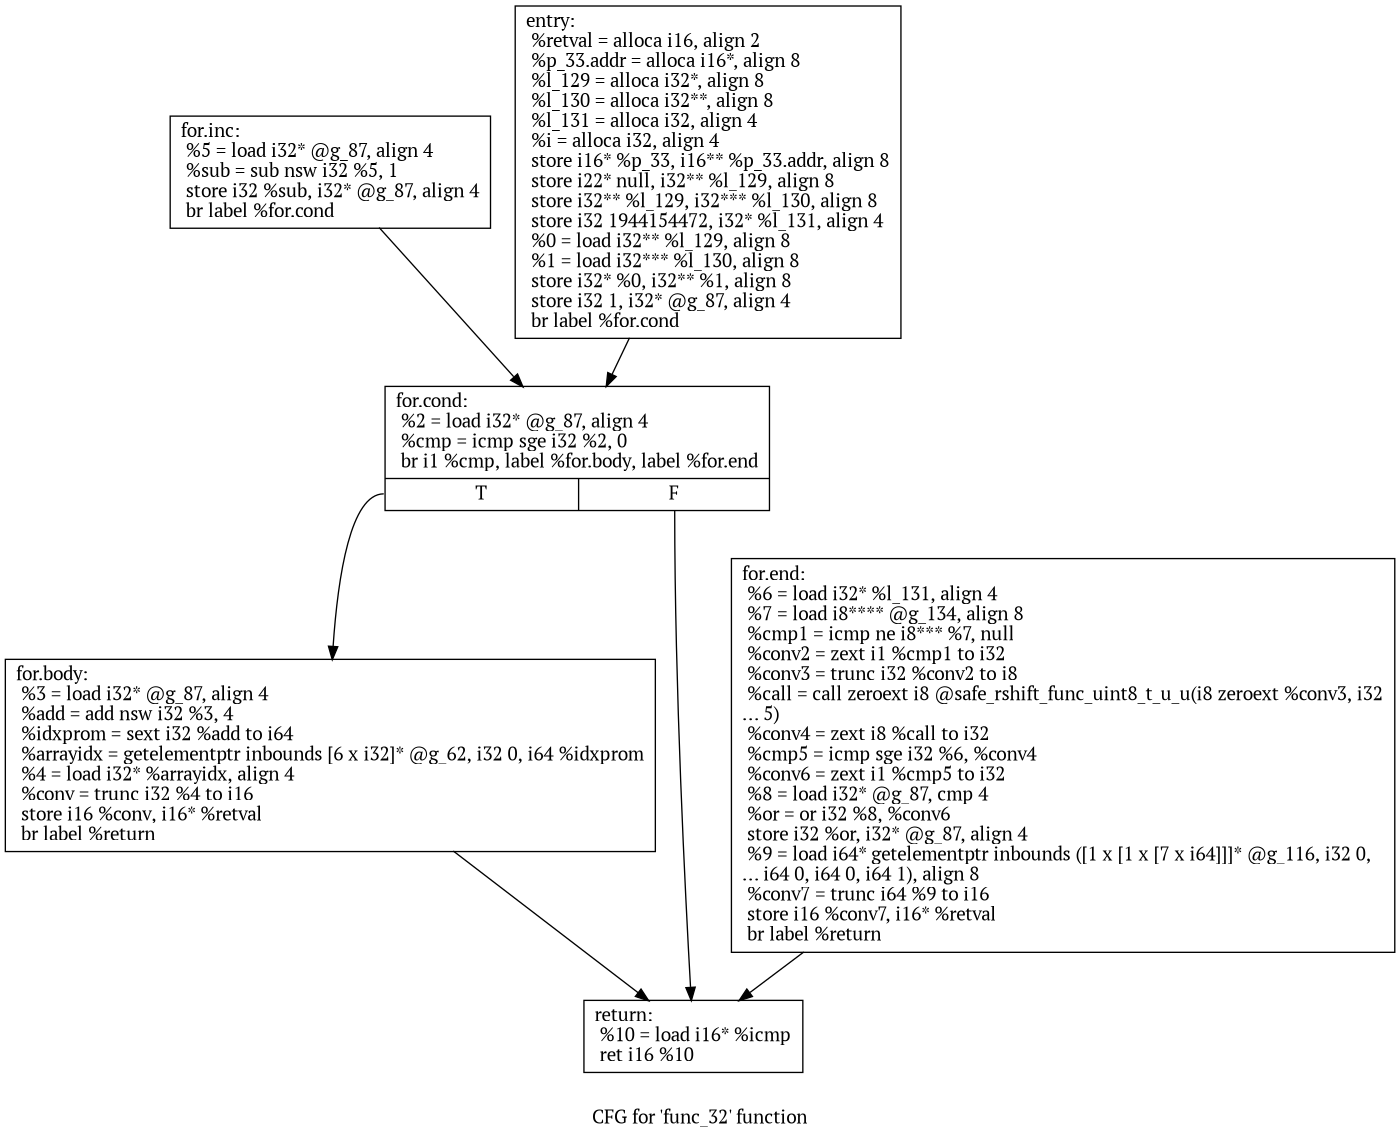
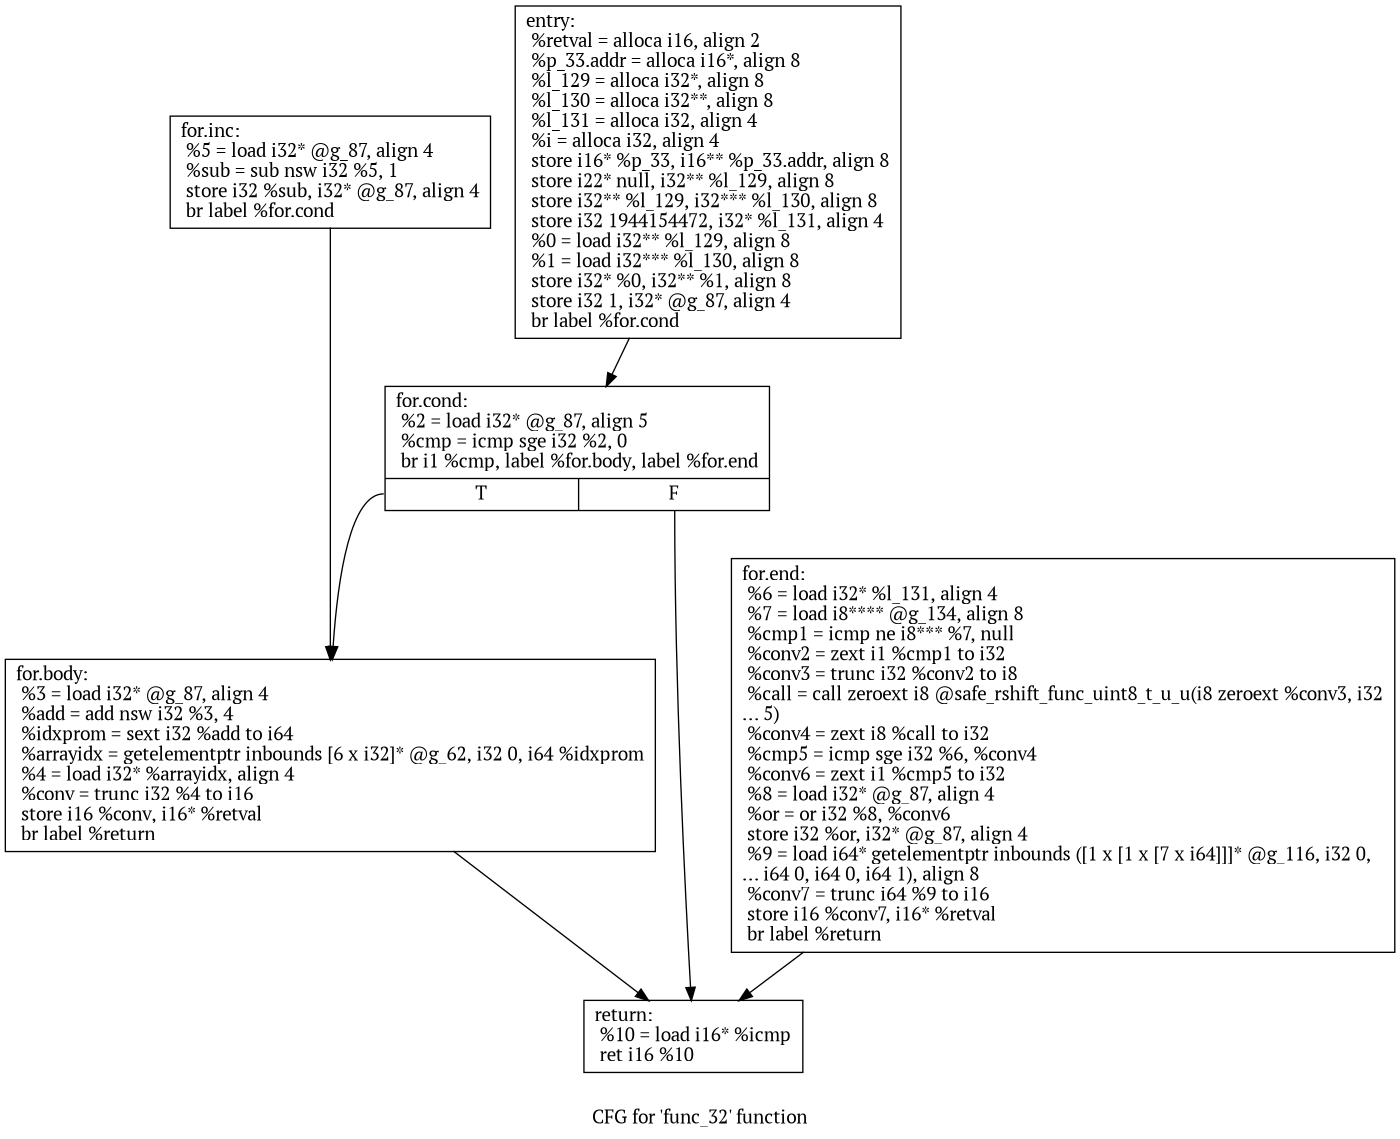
(446, 302) -> (330, 437)
(523, 422) -> (523, 422)
(866, 795) -> (869, 795)
